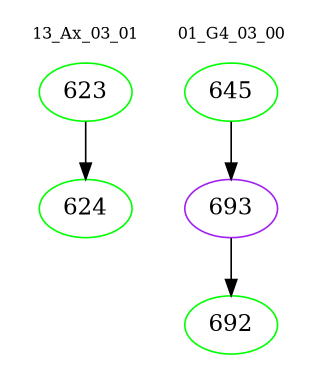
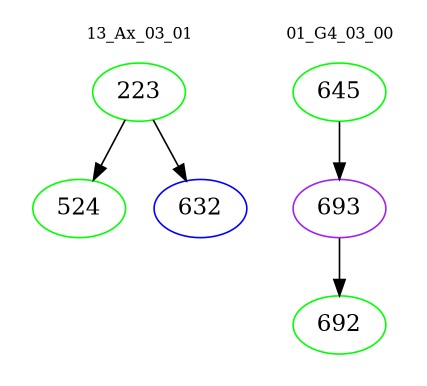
(86, 92) -> (139, 92)
(86, 209) -> (79, 209)
none -> (200, 209)
